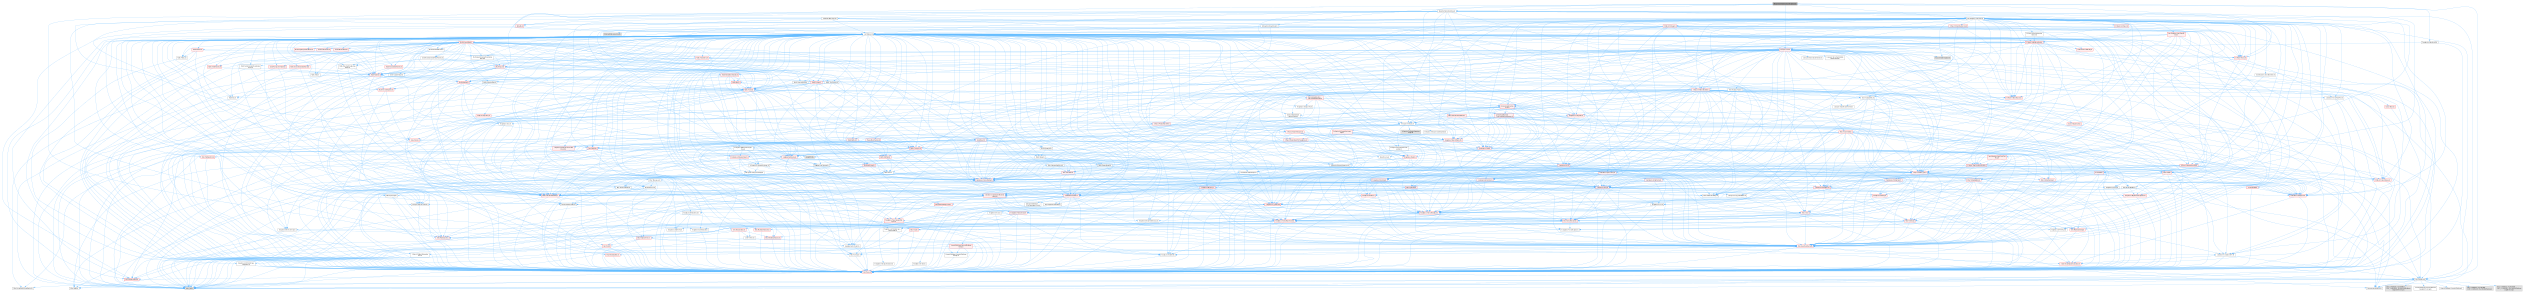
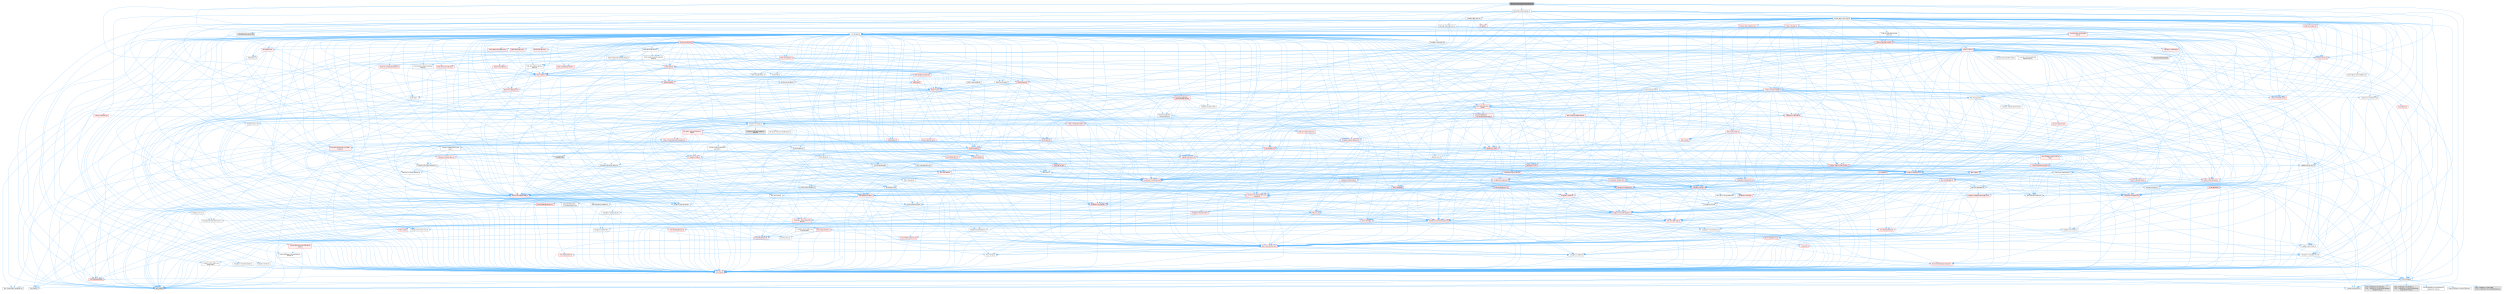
(420, 255) -> none
